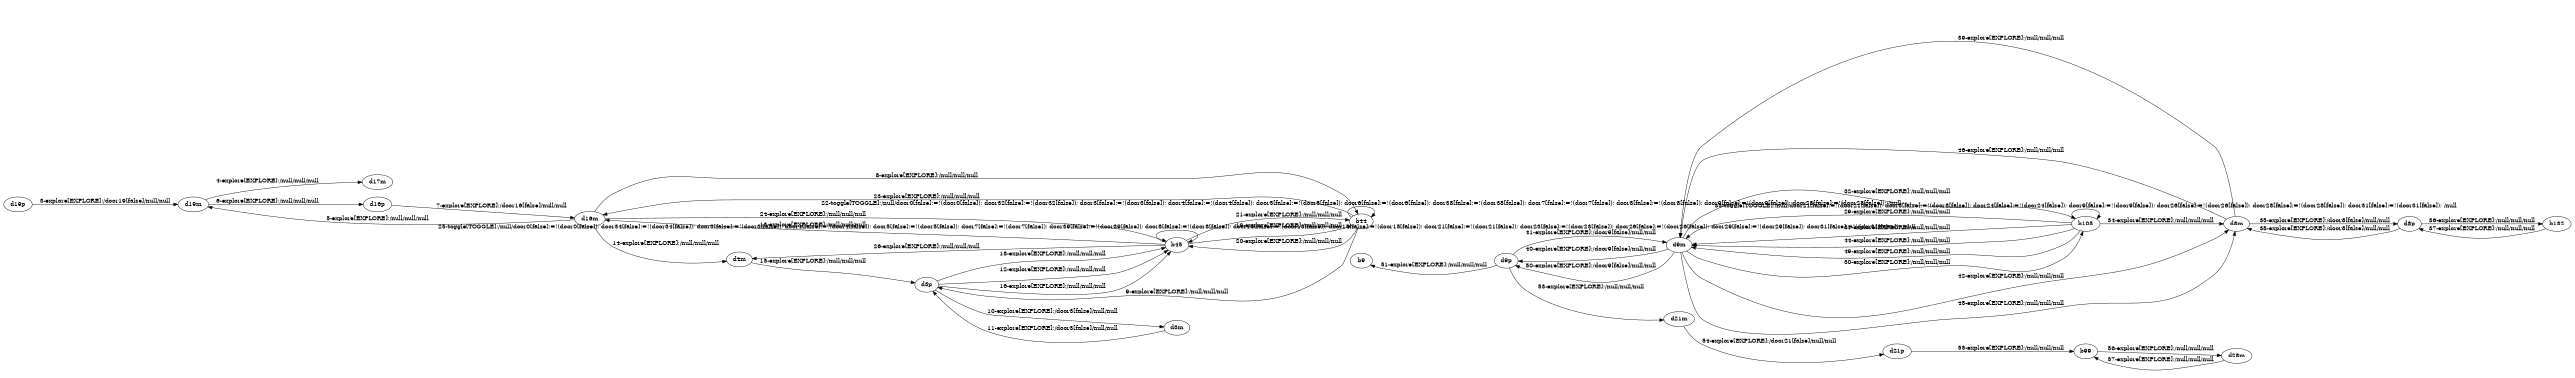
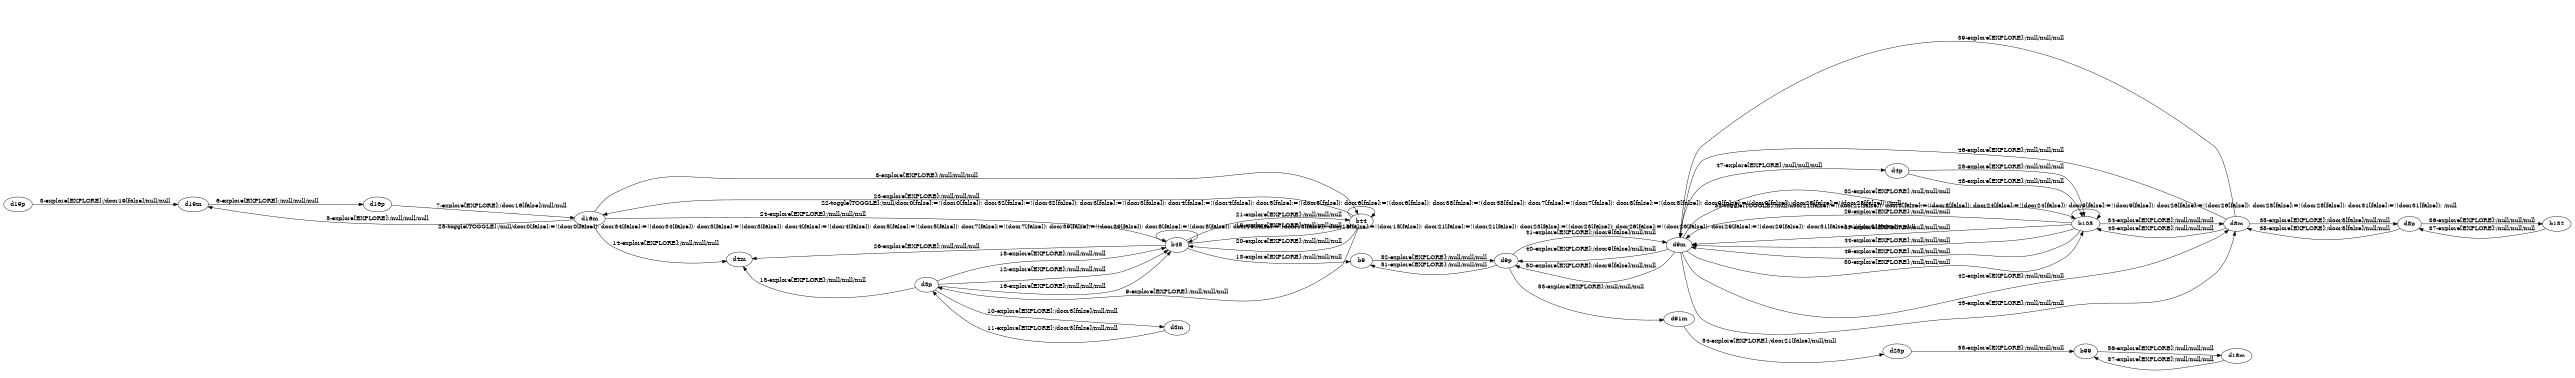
none -> (1897, 171)
(377, 182) -> none
(887, 233) -> (1266, 263)
none -> (2164, 238)
none -> (1431, 261)
(831, 272) -> (827, 298)
(1679, 319) -> (1679, 319)
(1897, 351) -> (1897, 351)
(2237, 356) -> (2237, 356)
